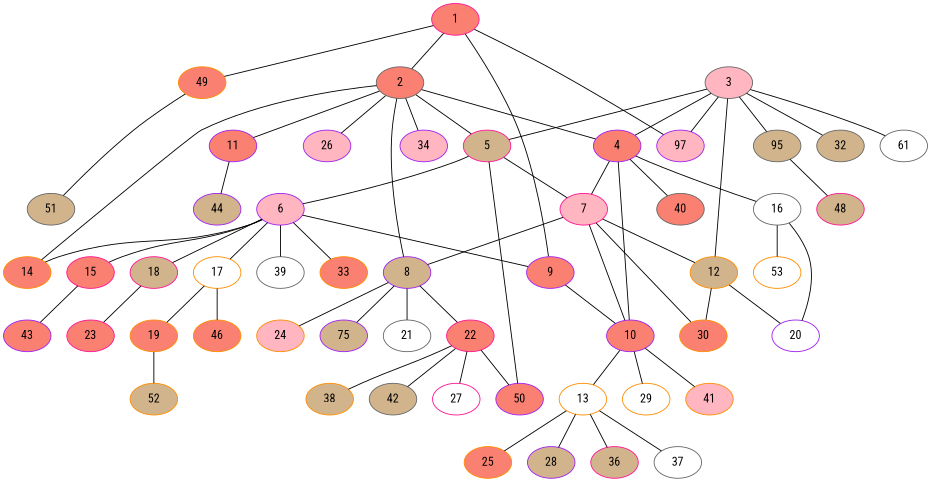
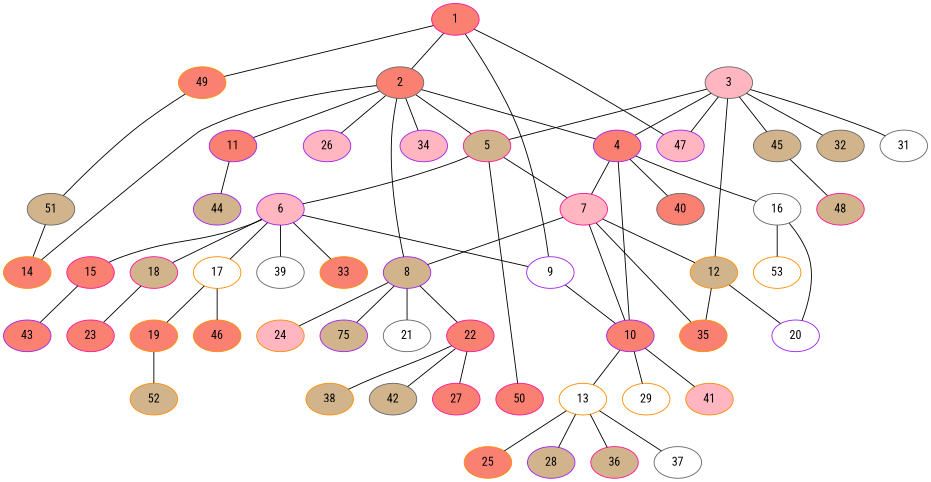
(680, 146) -> (680, 146)
(777, 146) -> (777, 146)
(904, 146) -> (904, 146)
(154, 241) -> (39, 241)
(550, 273) -> (550, 273)
(703, 336) -> (703, 336)
(495, 368) -> none
(456, 399) -> (456, 399)
(520, 399) -> (520, 399)
